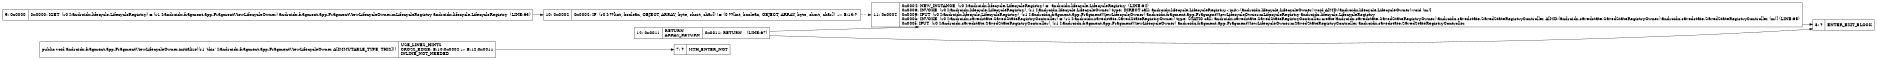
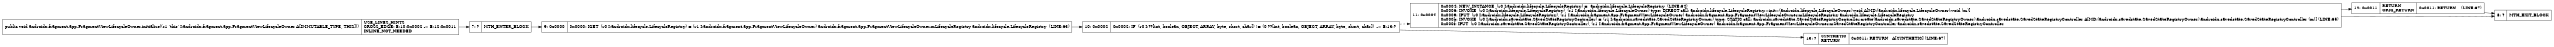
(1850, 25) -> (2529, 15)
none -> (535, 27)
(843, 29) -> (2345, 9)
(682, 35) -> (2398, 10)
none -> (1876, 39)
(708, 49) -> (506, 27)
